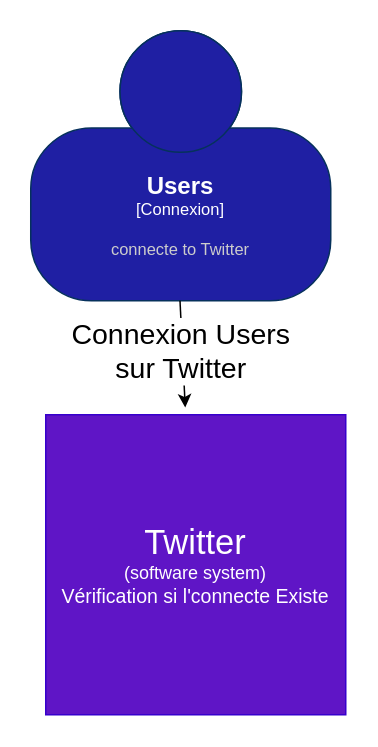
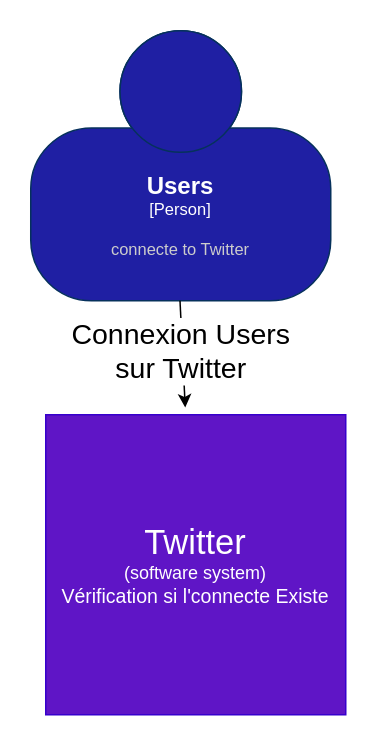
(181, 215) -> (181, 215)
